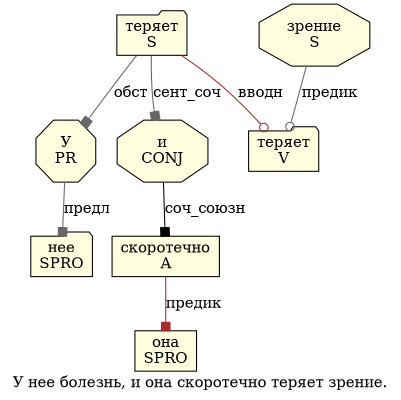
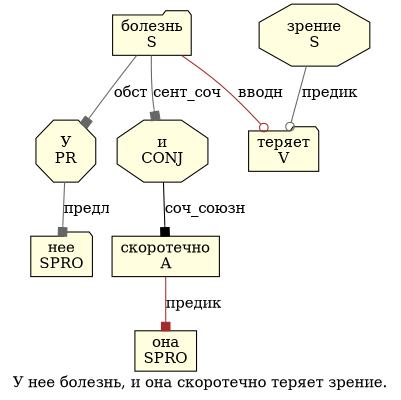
(152, 35) -> (152, 35)
